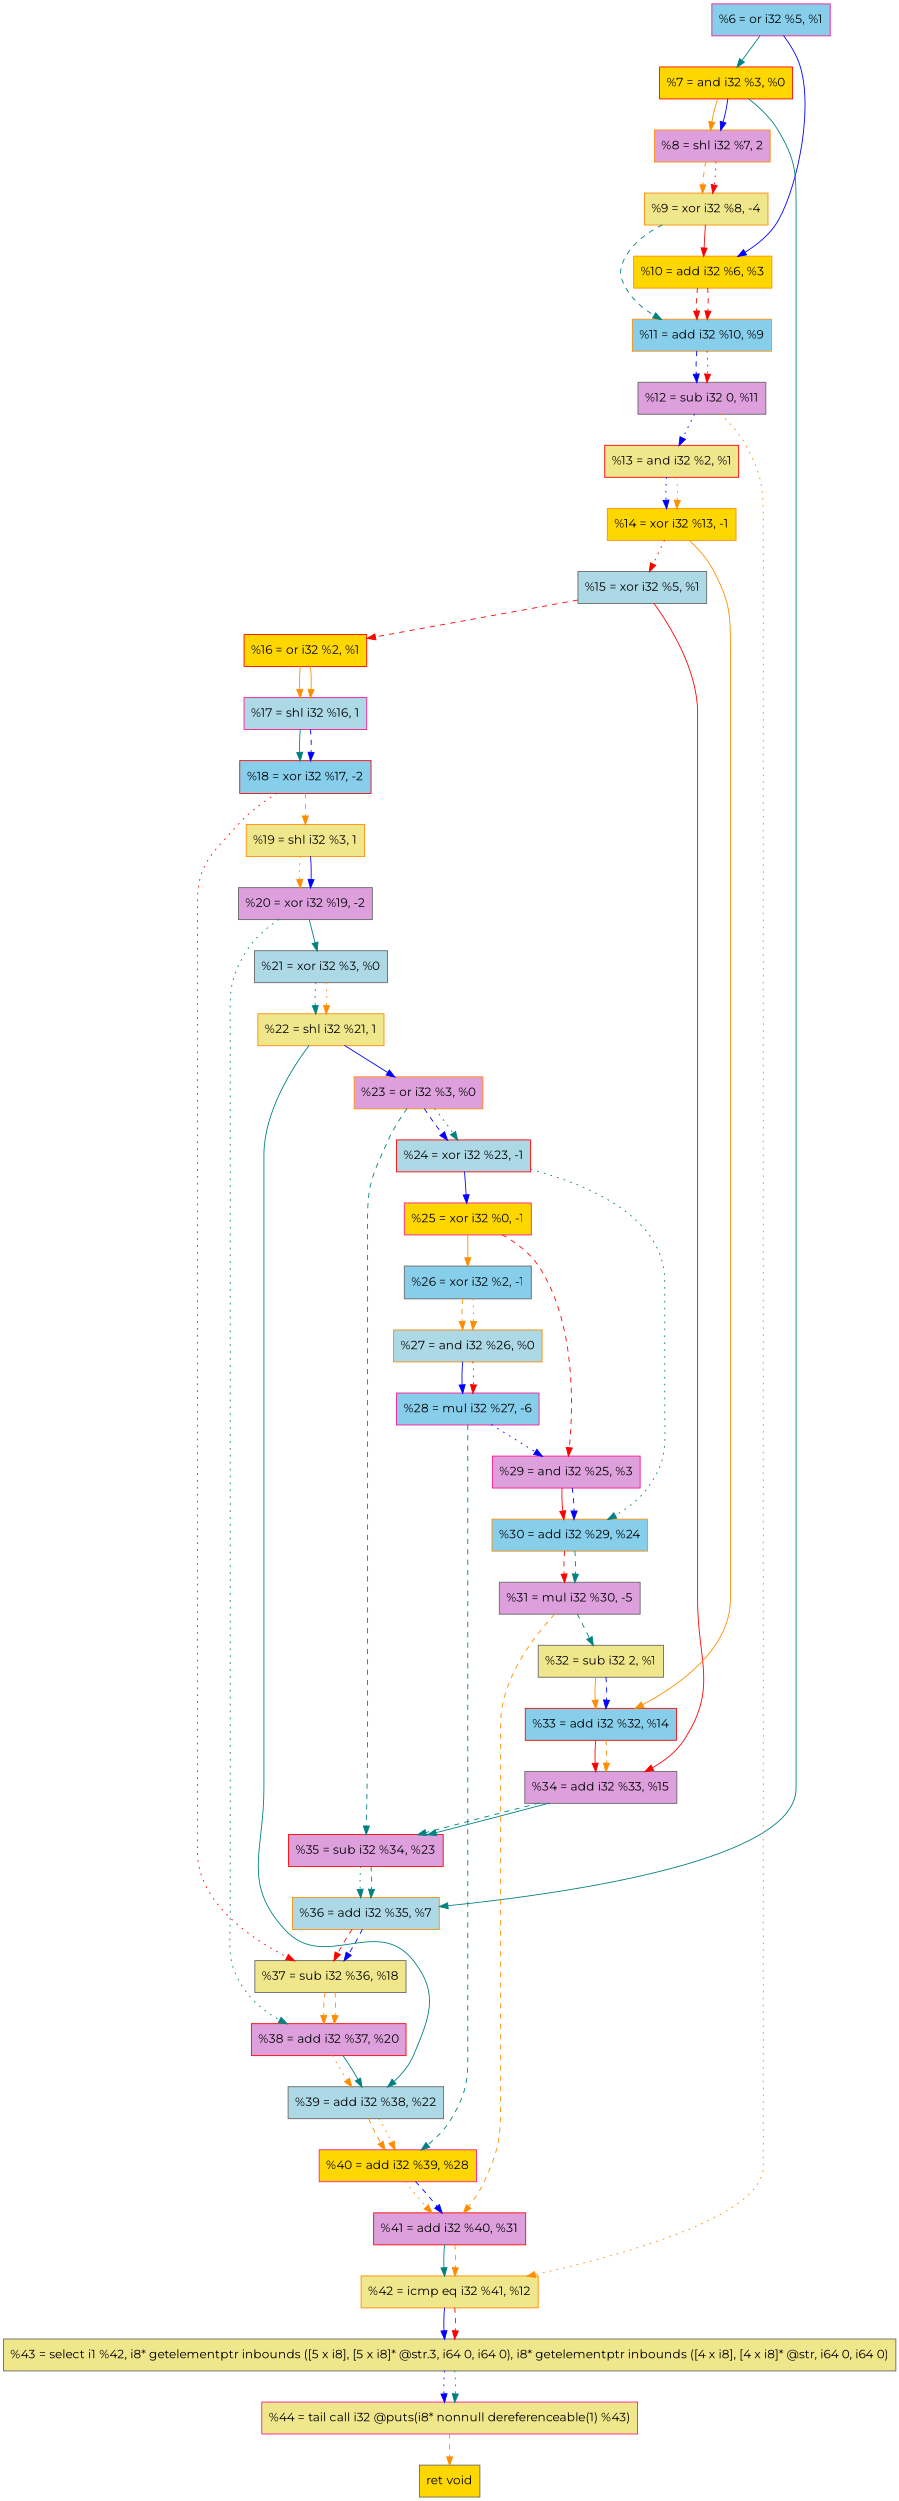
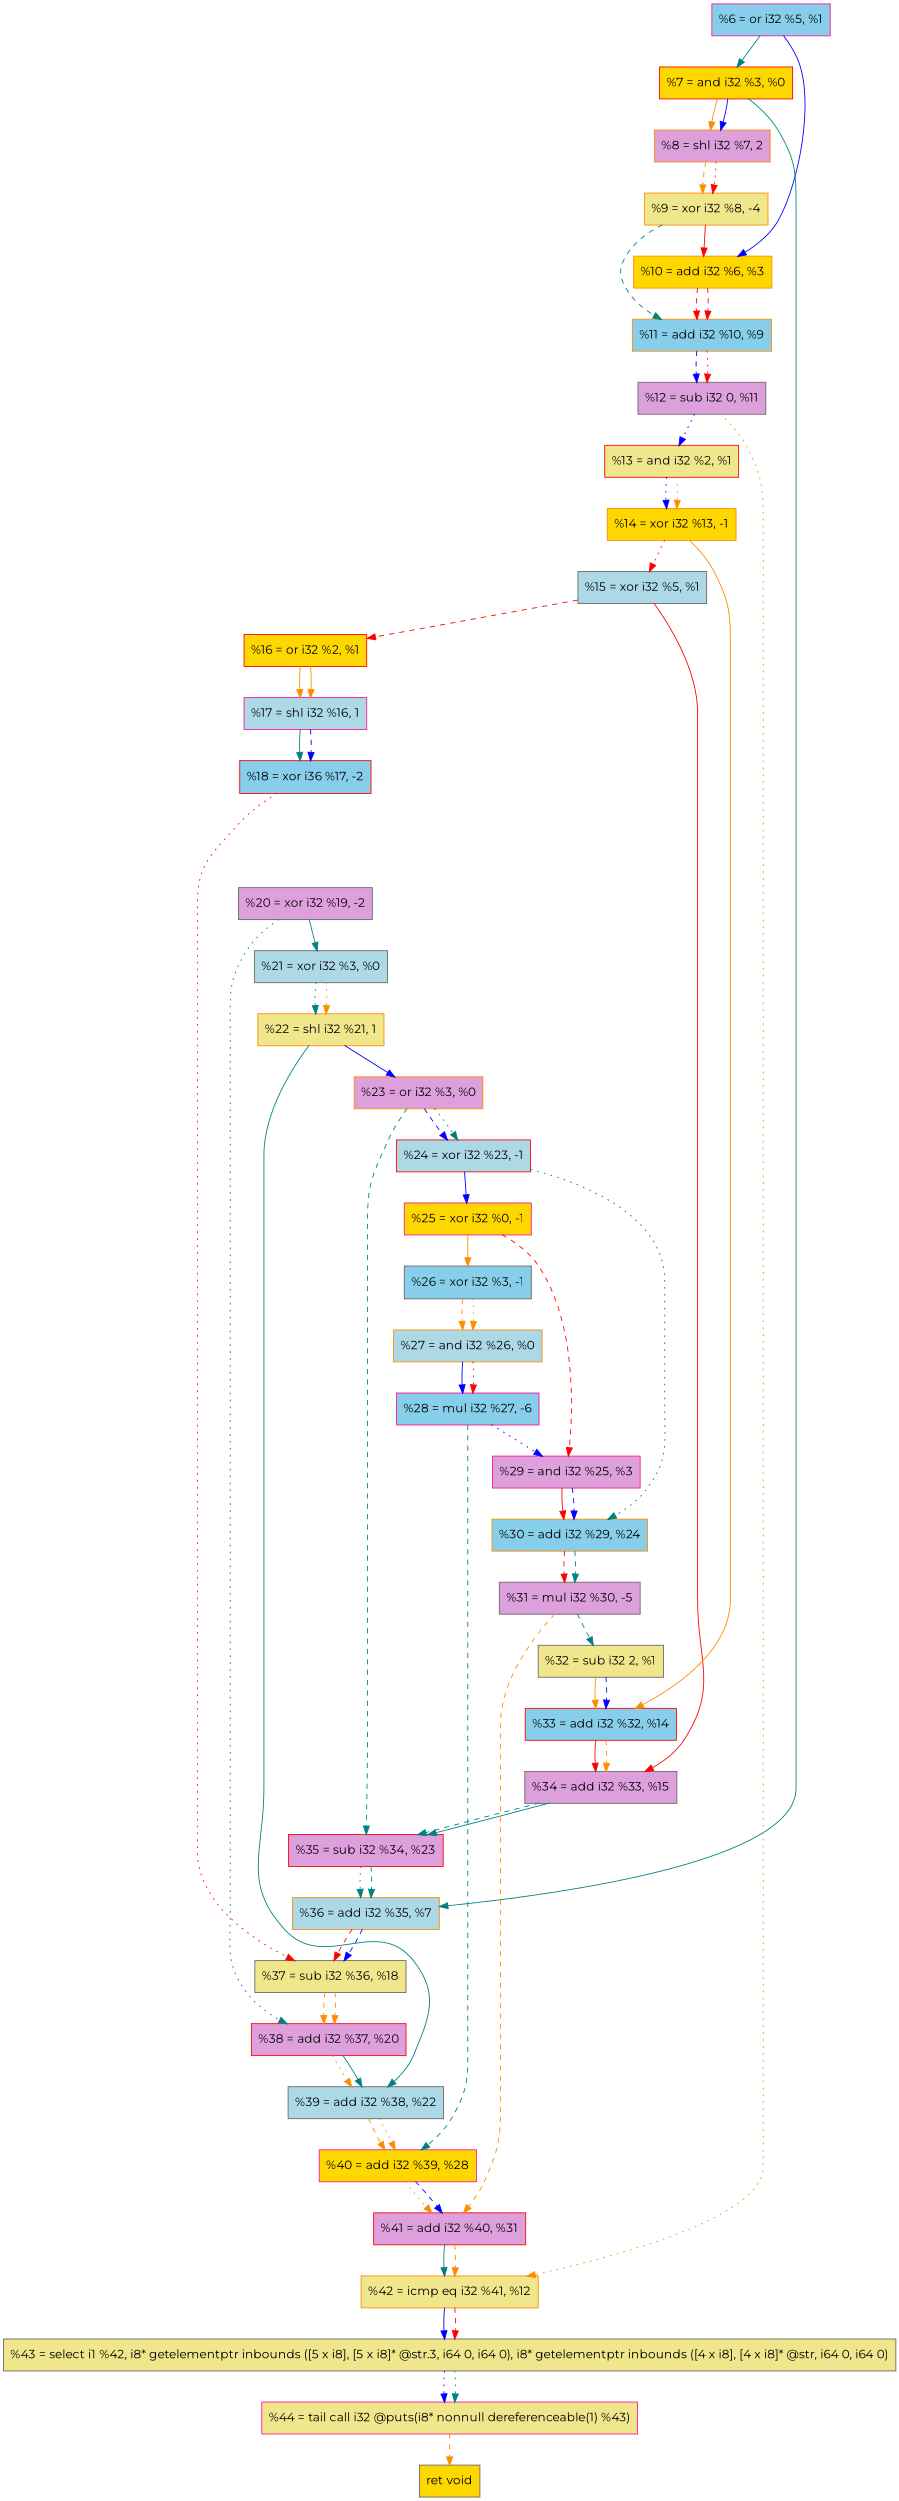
(305, 777) -> (305, 777)
(305, 841) -> none
(468, 1282) -> (468, 1282)
